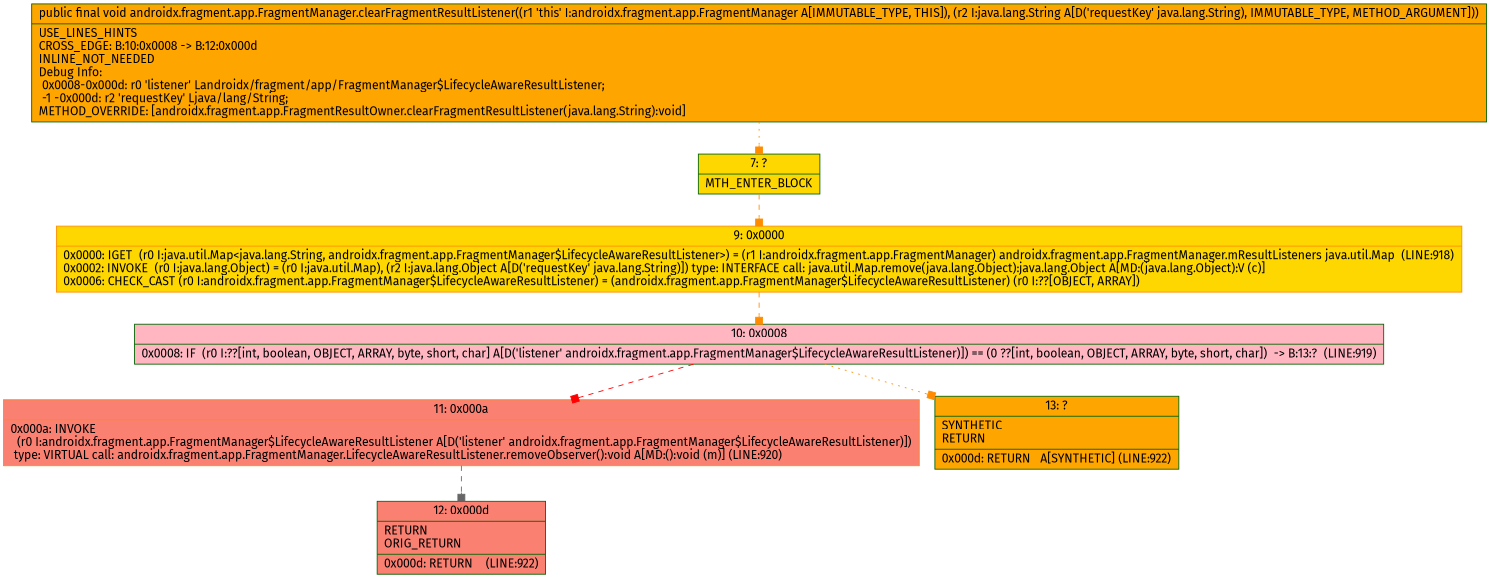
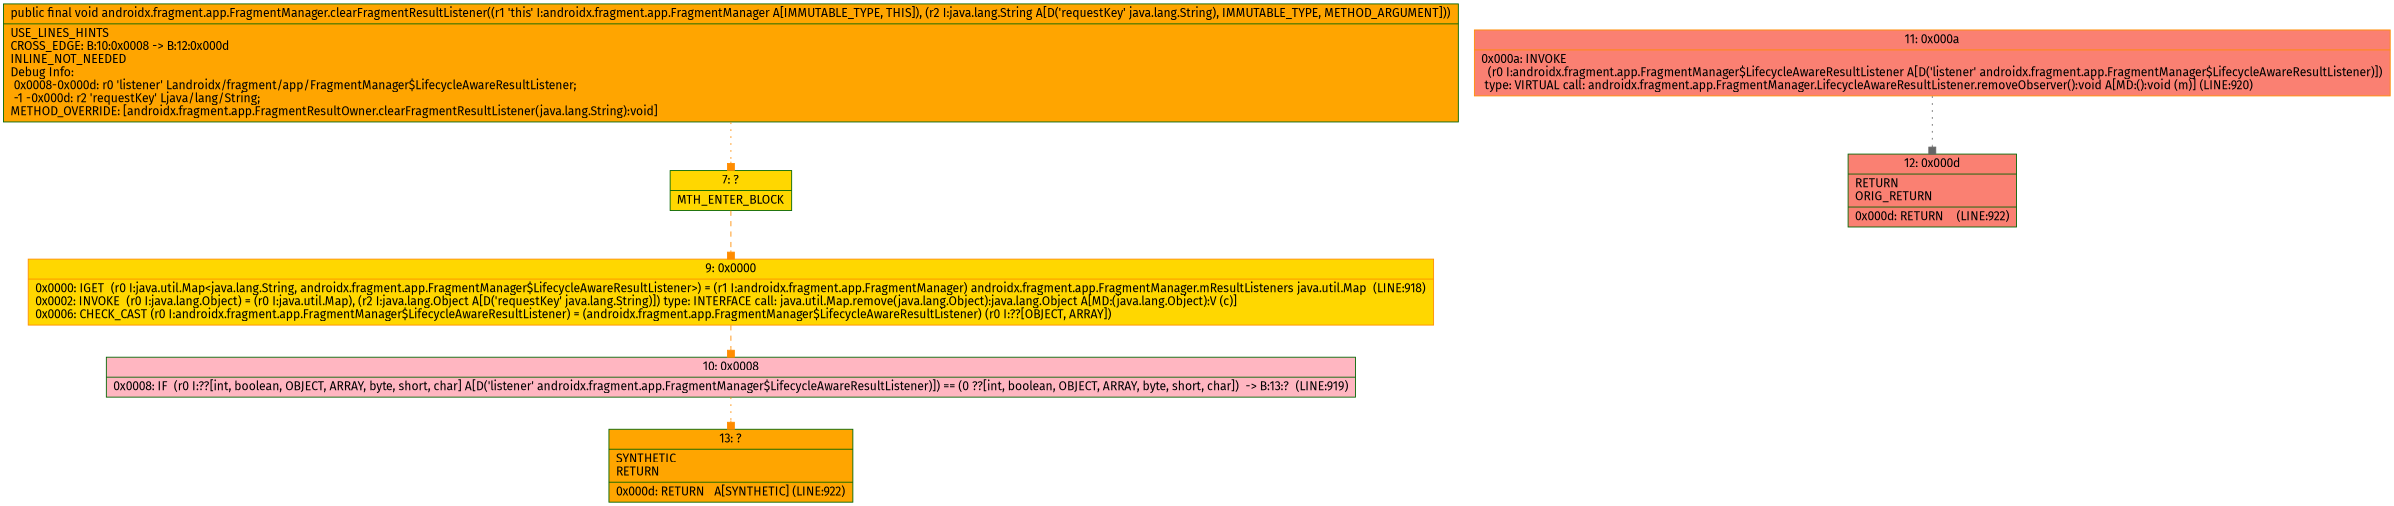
(637, 381) -> none
(461, 479) -> (1932, 121)
